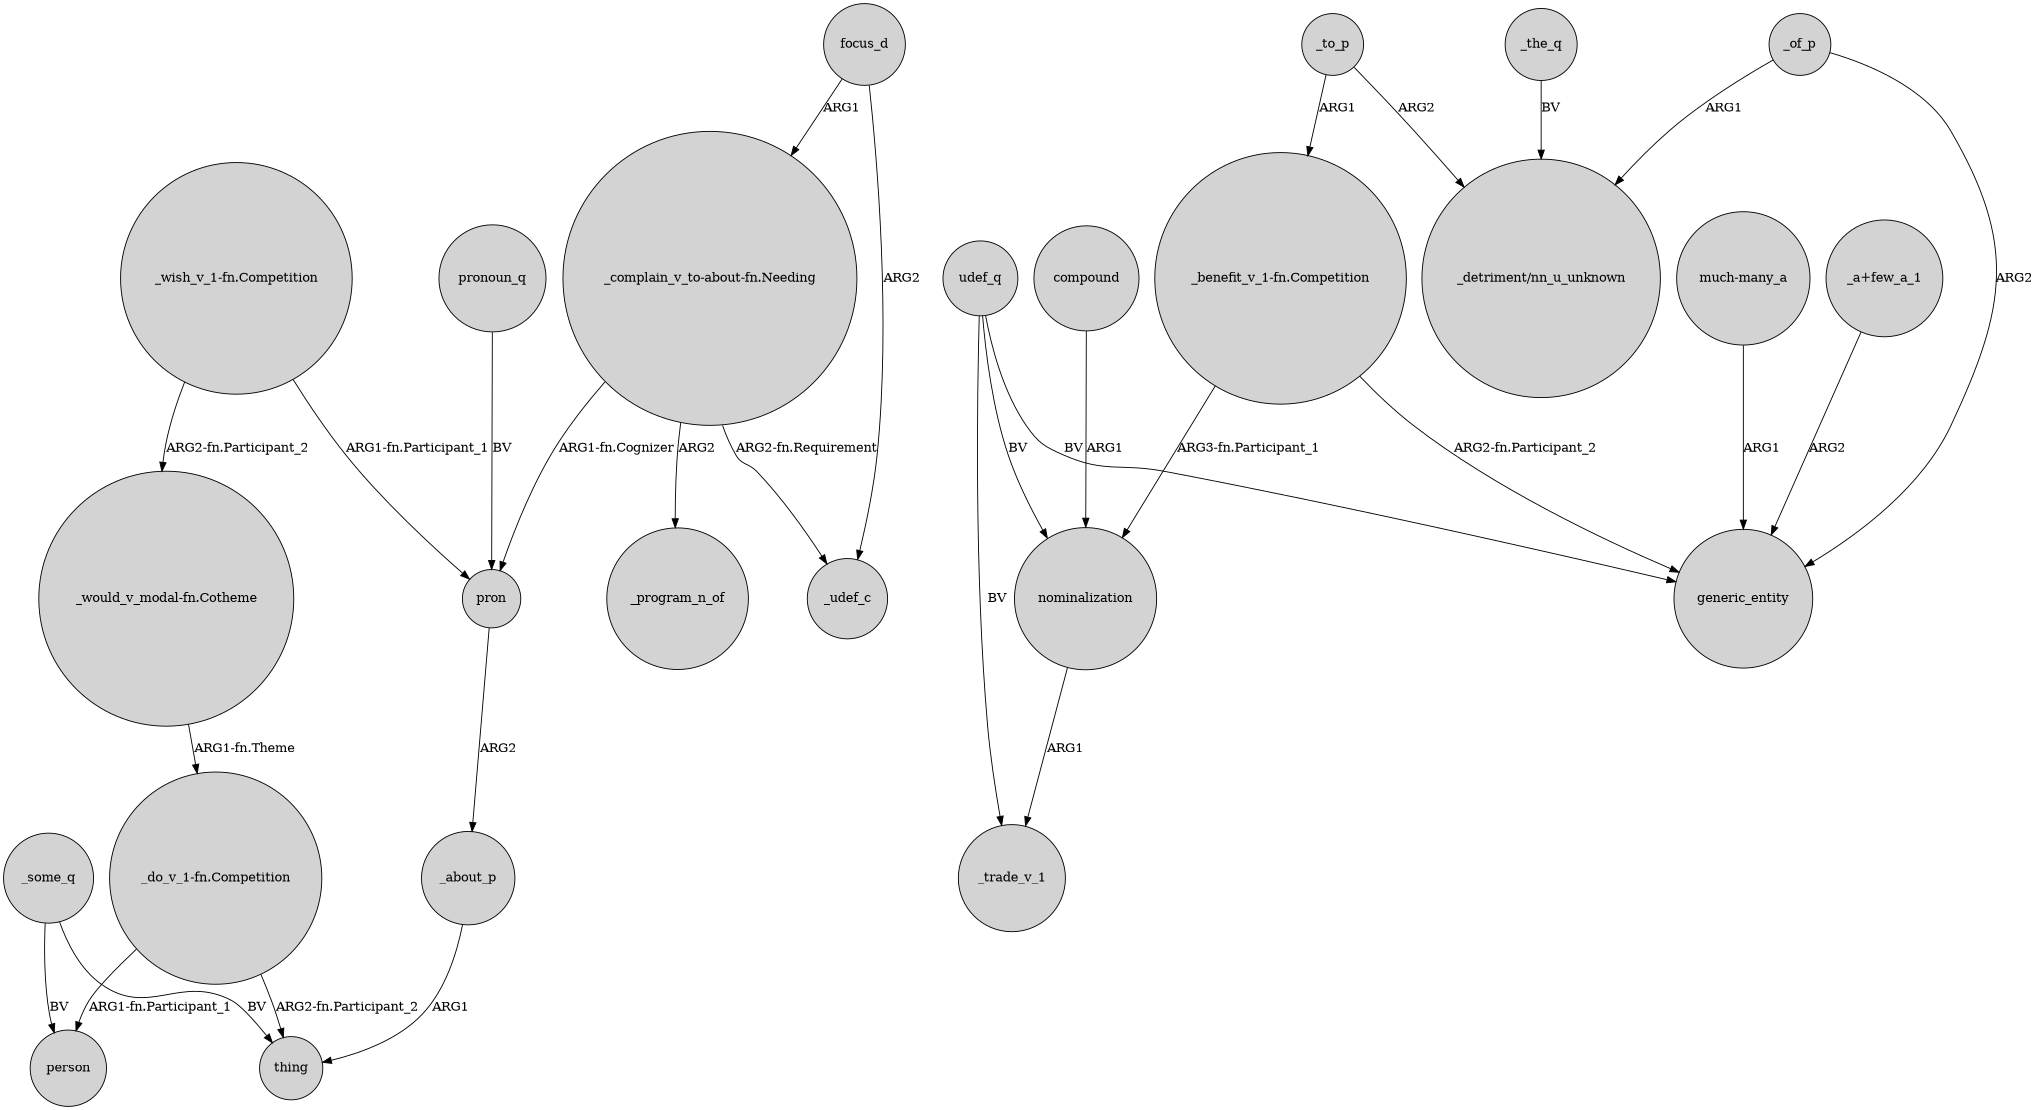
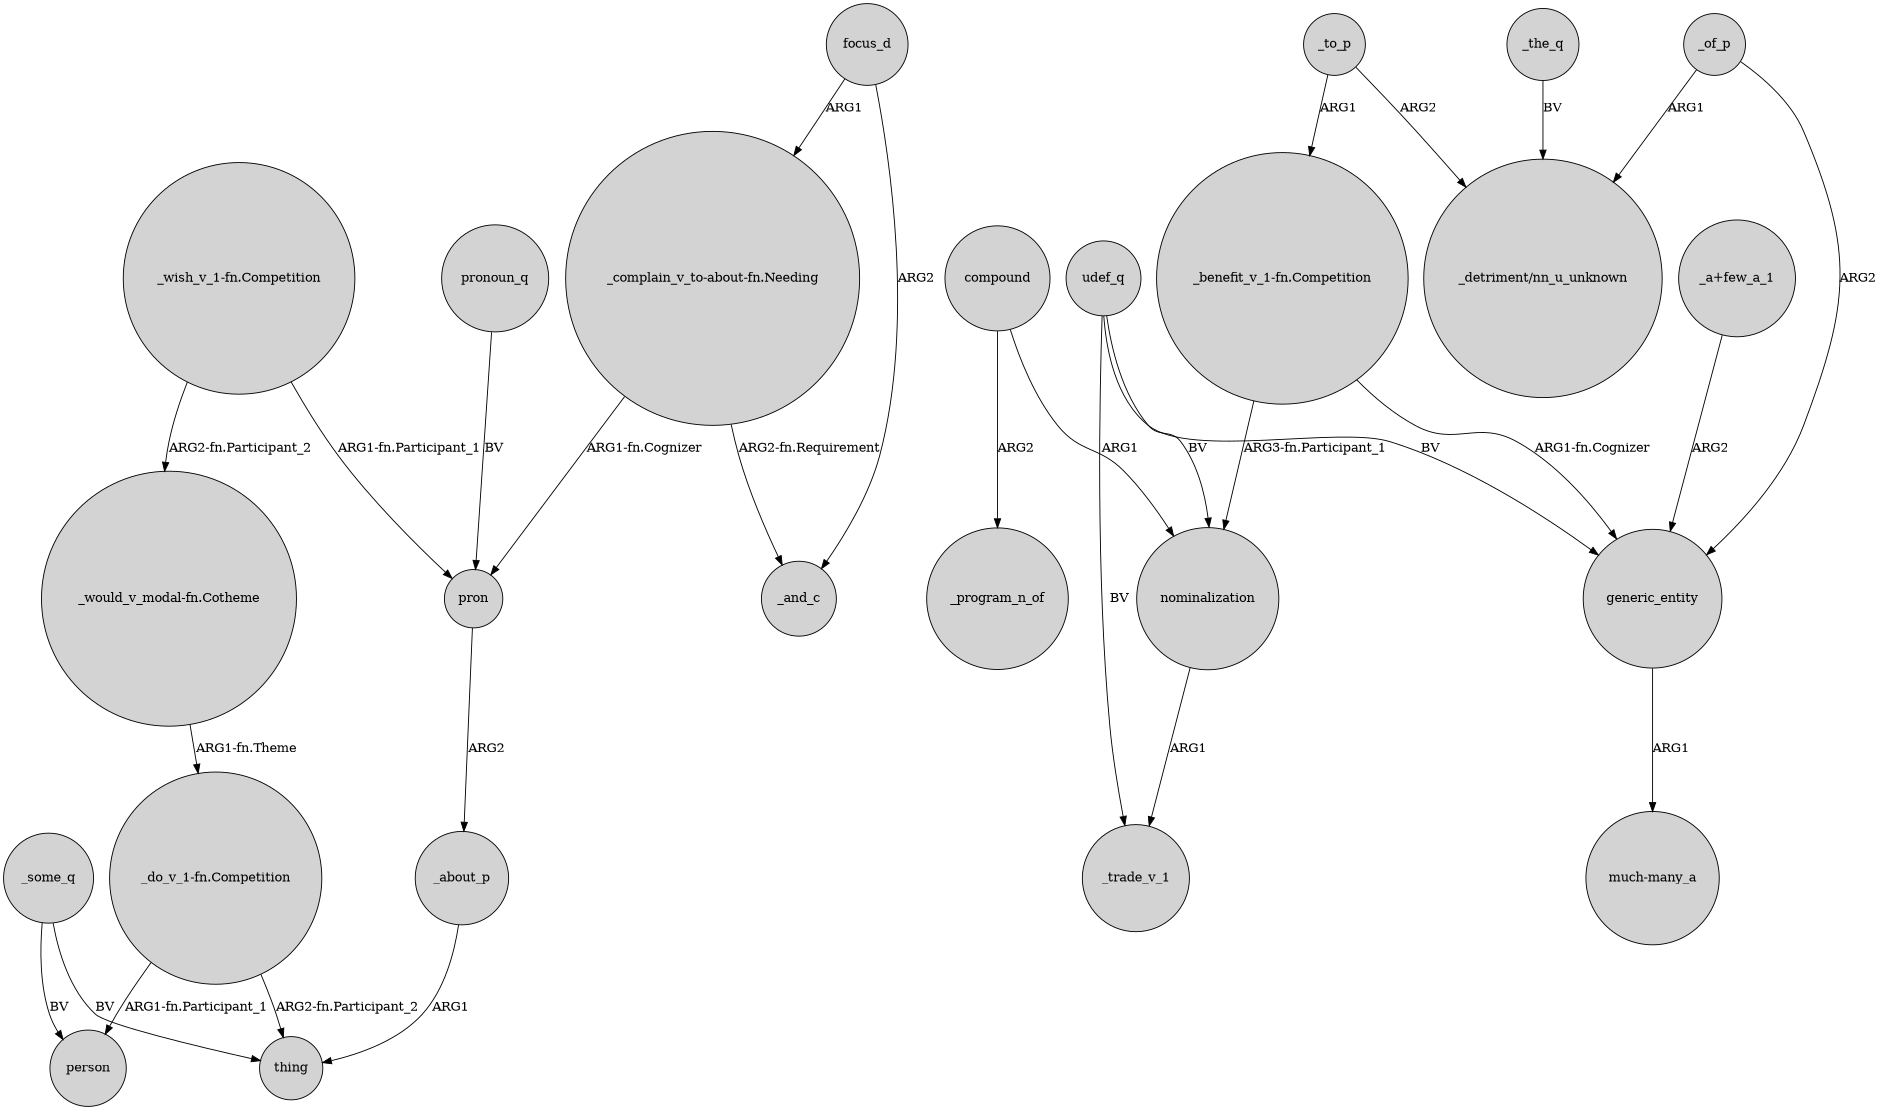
(1743, 433) -> (1653, 735)
(1525, 448) -> (1592, 448)
(676, 471) -> (997, 425)
(847, 599) -> (799, 599)
